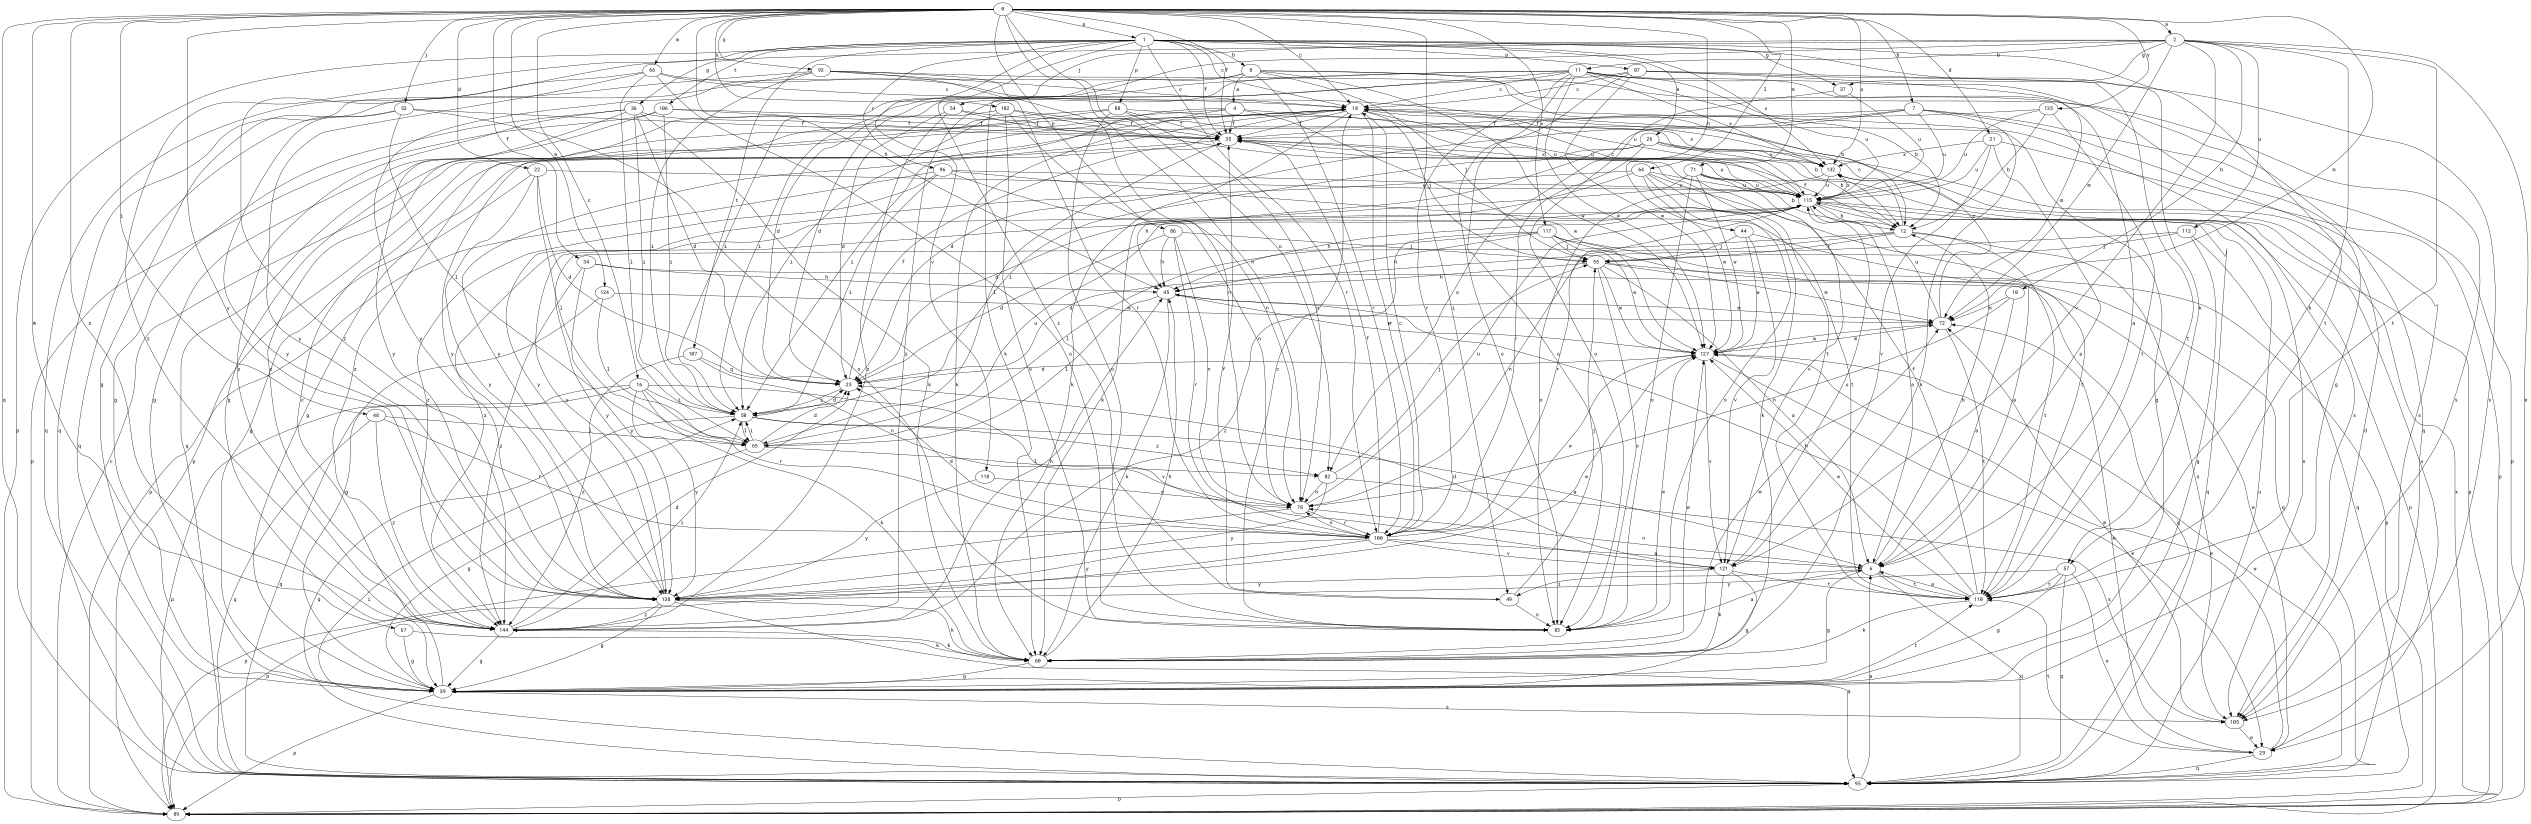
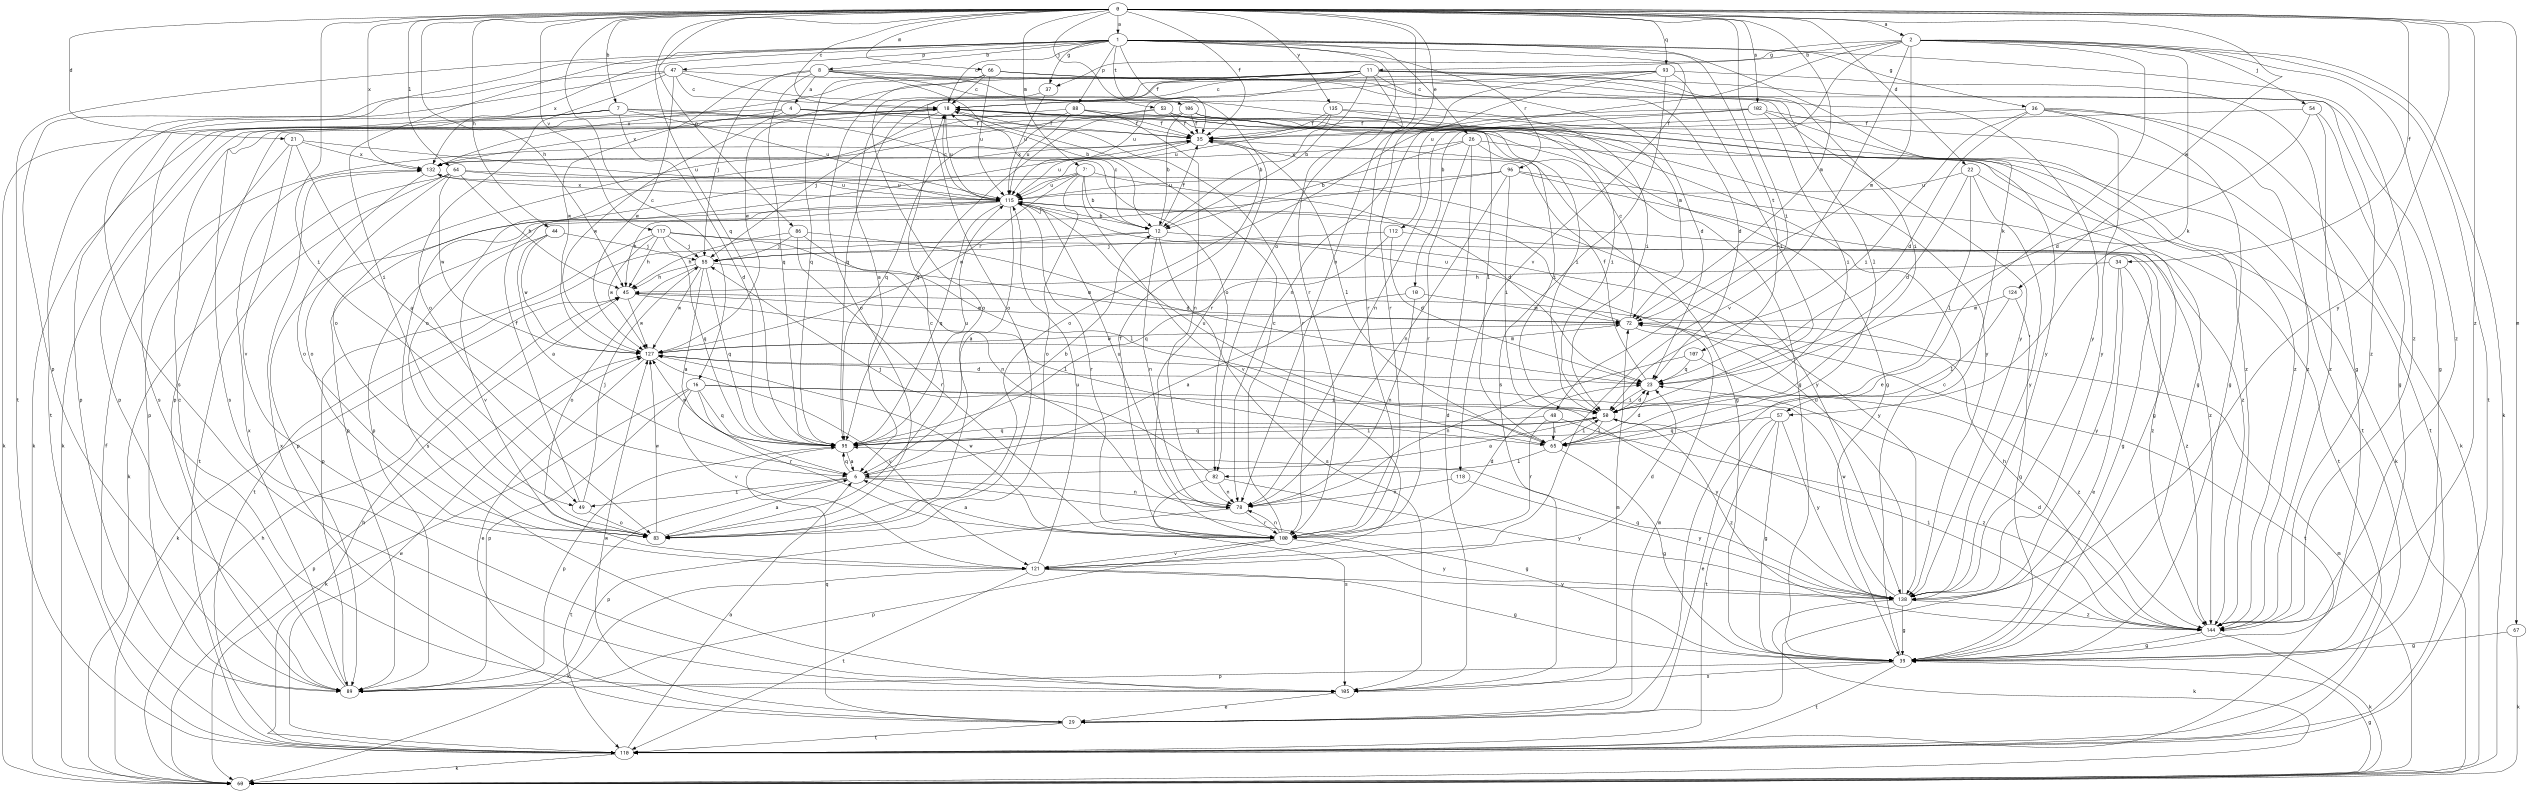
(1637, 71) -> (673, 71)
(1340, 161) -> (744, 283)
(709, 185) -> none
none -> (2046, 185)
(1035, 438) -> (1868, 604)
(1688, 508) -> (314, 569)
